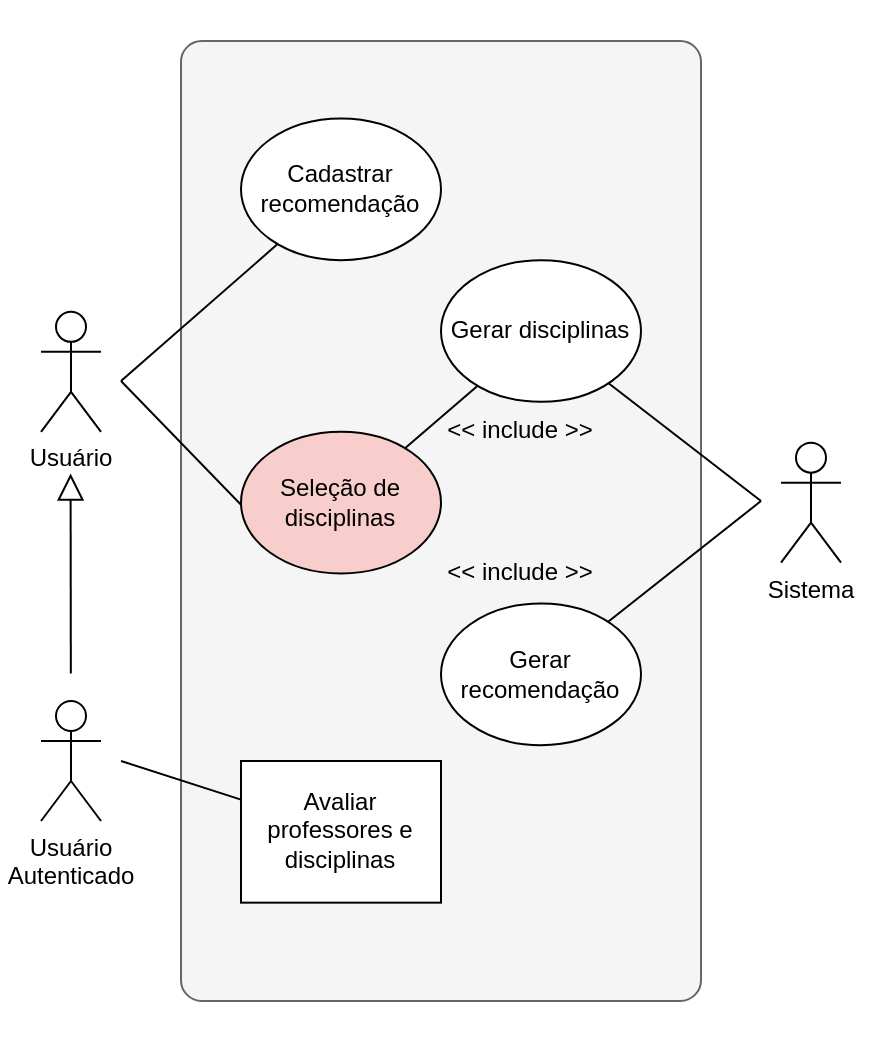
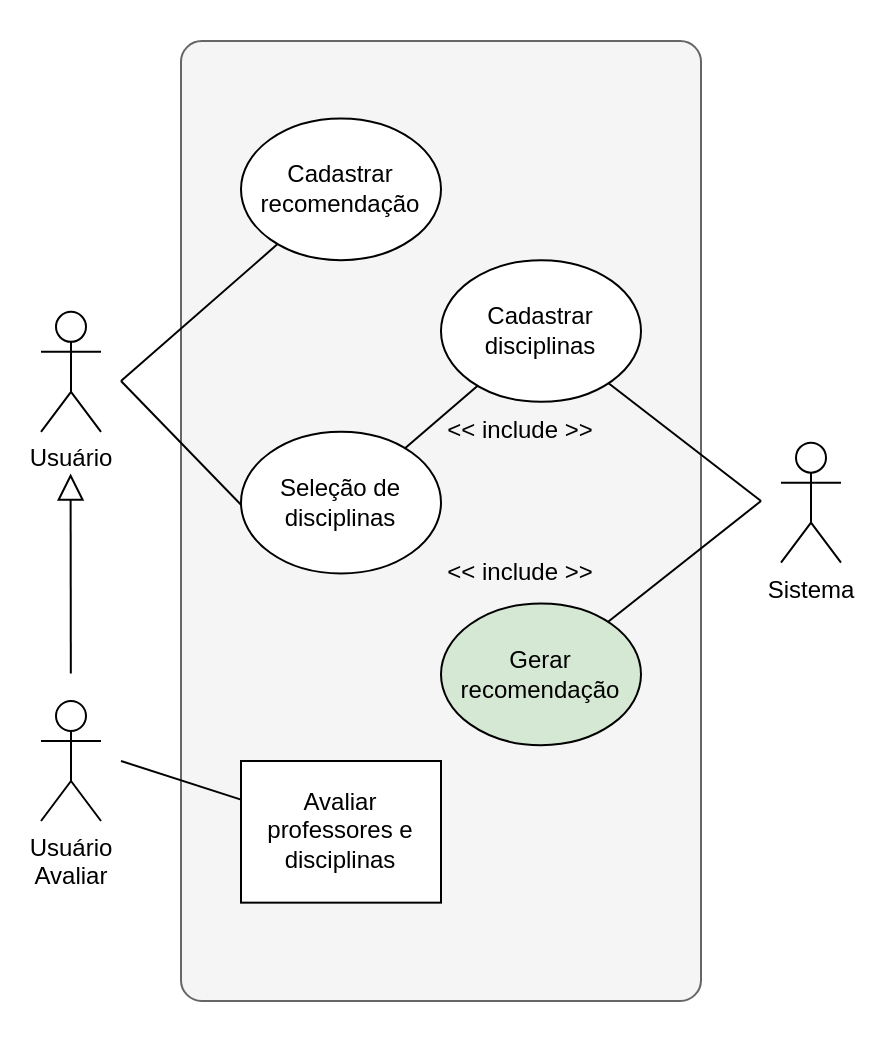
(541, 331) -> (541, 331)
(341, 503) -> (341, 503)
(541, 674) -> (541, 674)
(72, 864) -> (72, 864)
